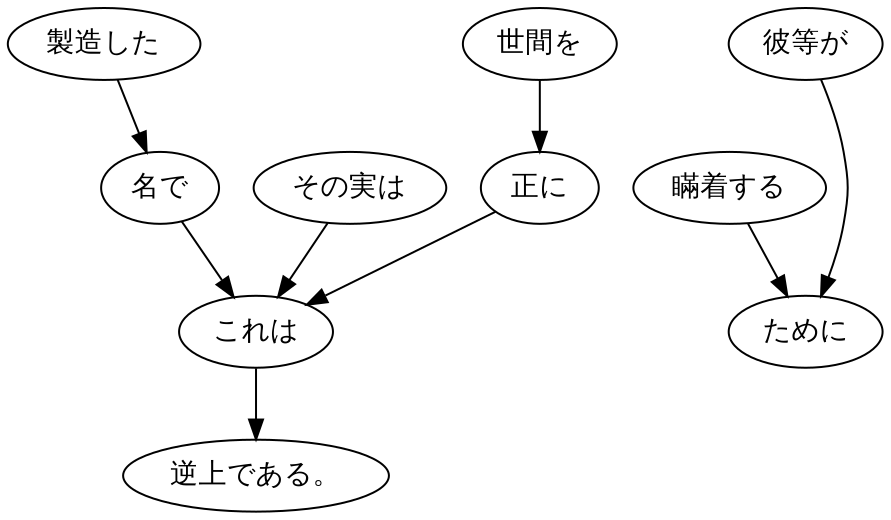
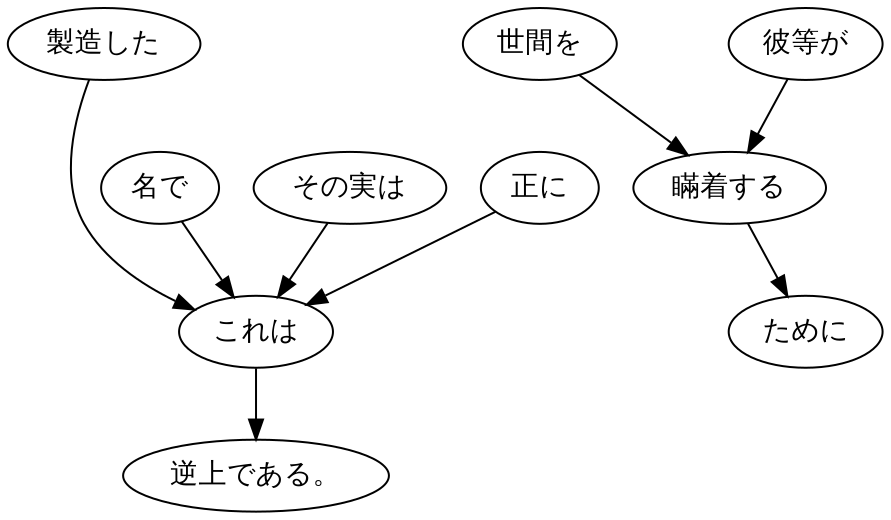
(540, 106) -> (625, 109)
(128, 107) -> (79, 211)
(847, 178) -> (773, 107)
